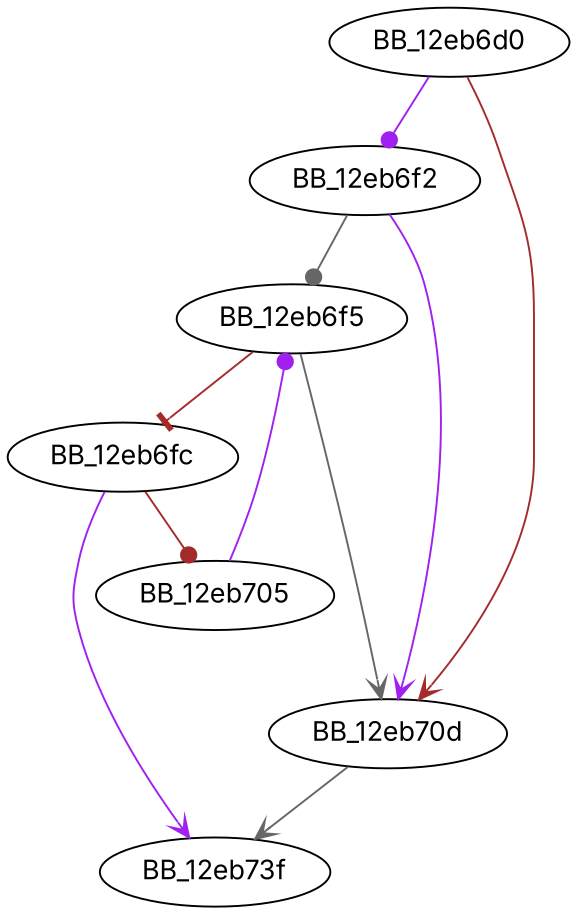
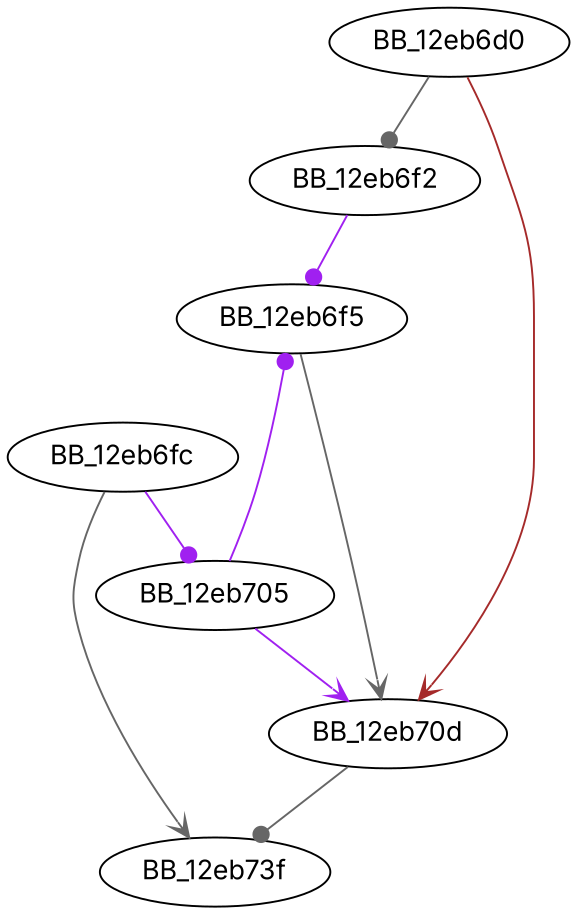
(411, 105) -> (411, 105)
(332, 242) -> (332, 242)
(211, 385) -> none
(440, 444) -> (294, 659)
(165, 520) -> (165, 520)
(90, 665) -> (90, 665)
(308, 798) -> (308, 798)
